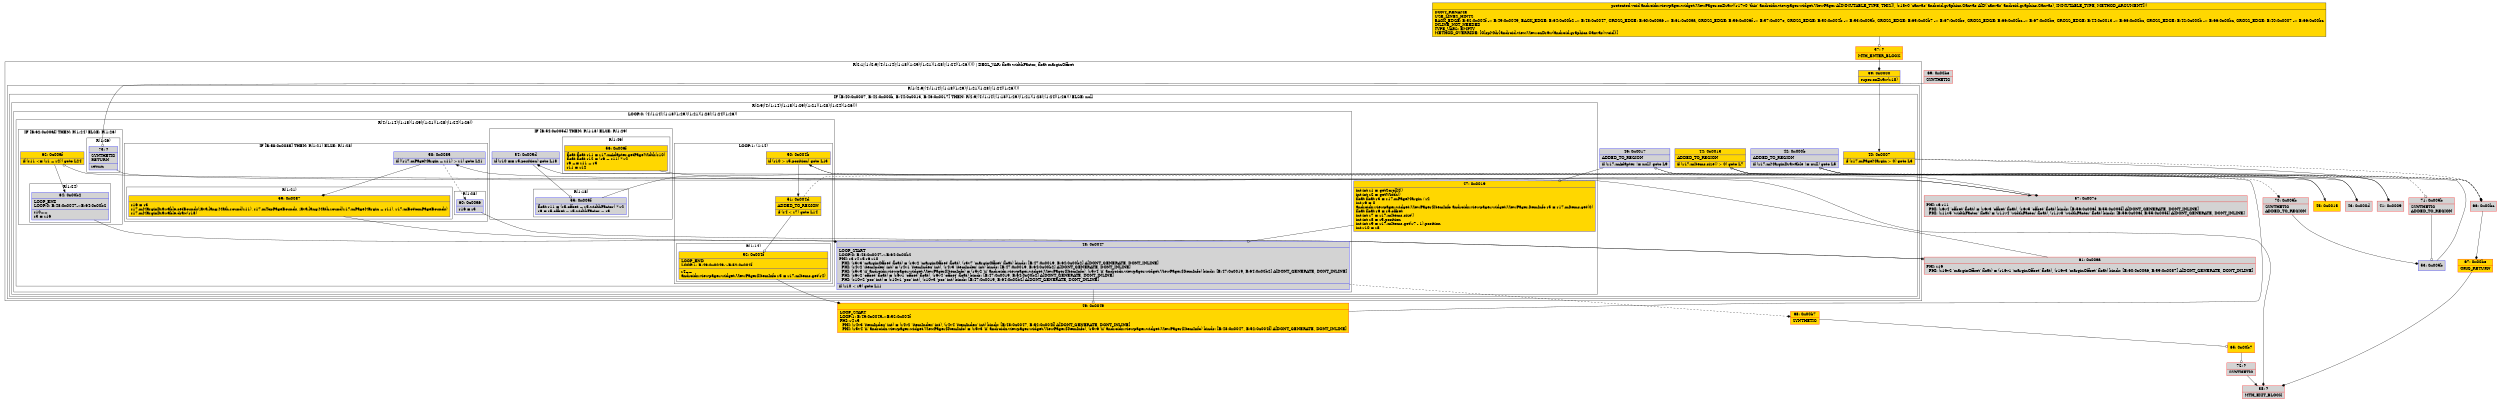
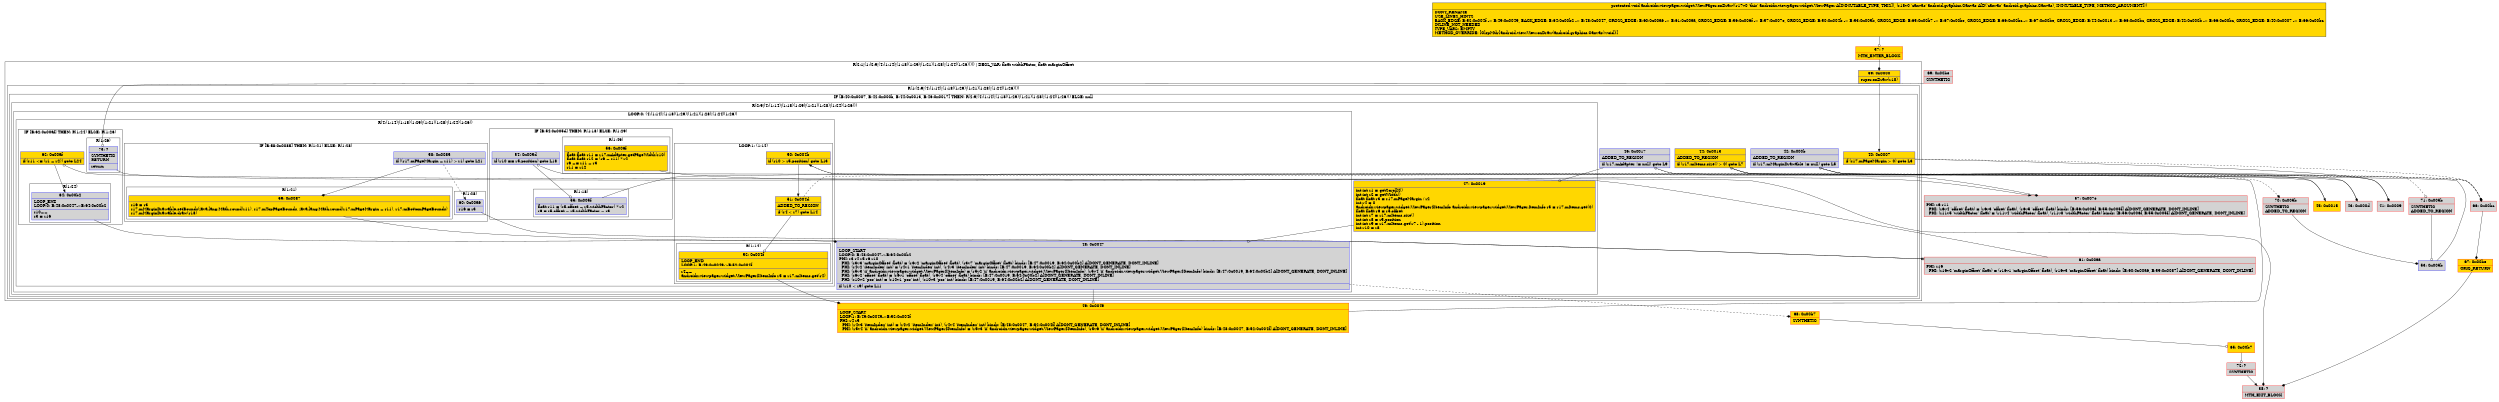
(1543, 175) -> (1543, 175)
(1245, 179) -> none
(1366, 203) -> (1366, 203)
